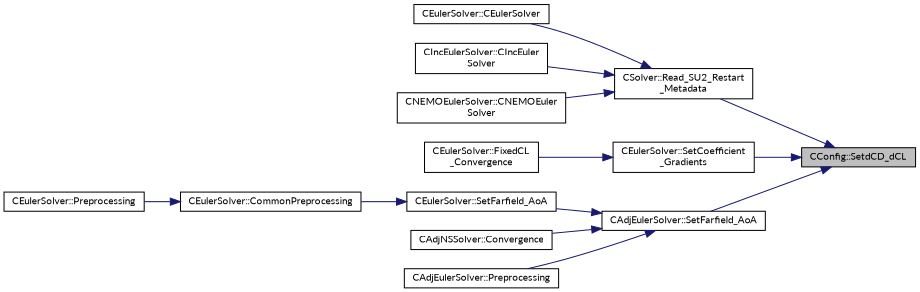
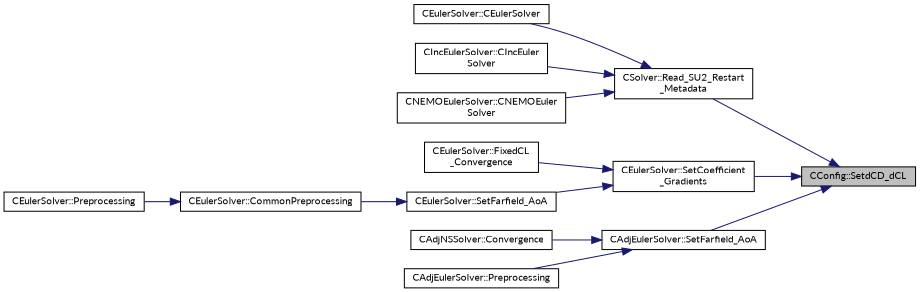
(574, 210) -> (579, 189)
